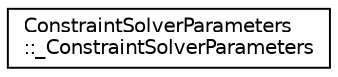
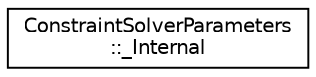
(169, 38) -> (158, 38)
